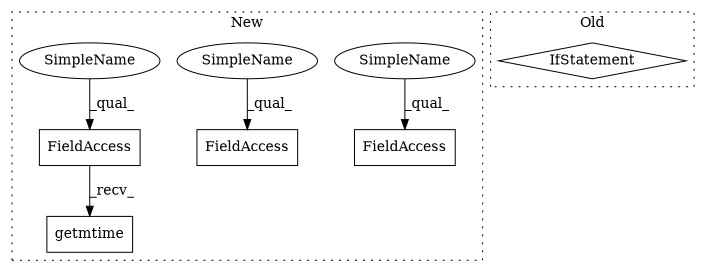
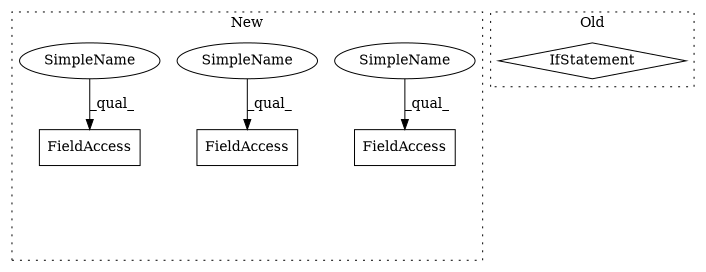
(90, 234) -> none
